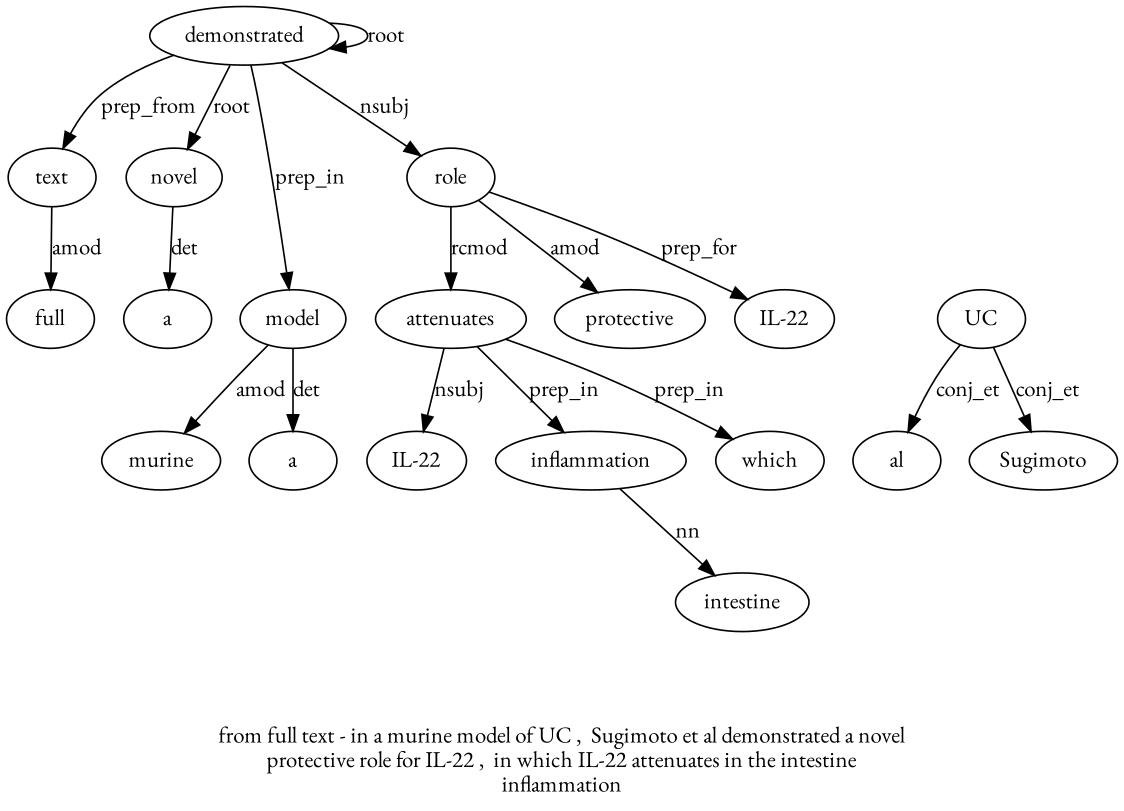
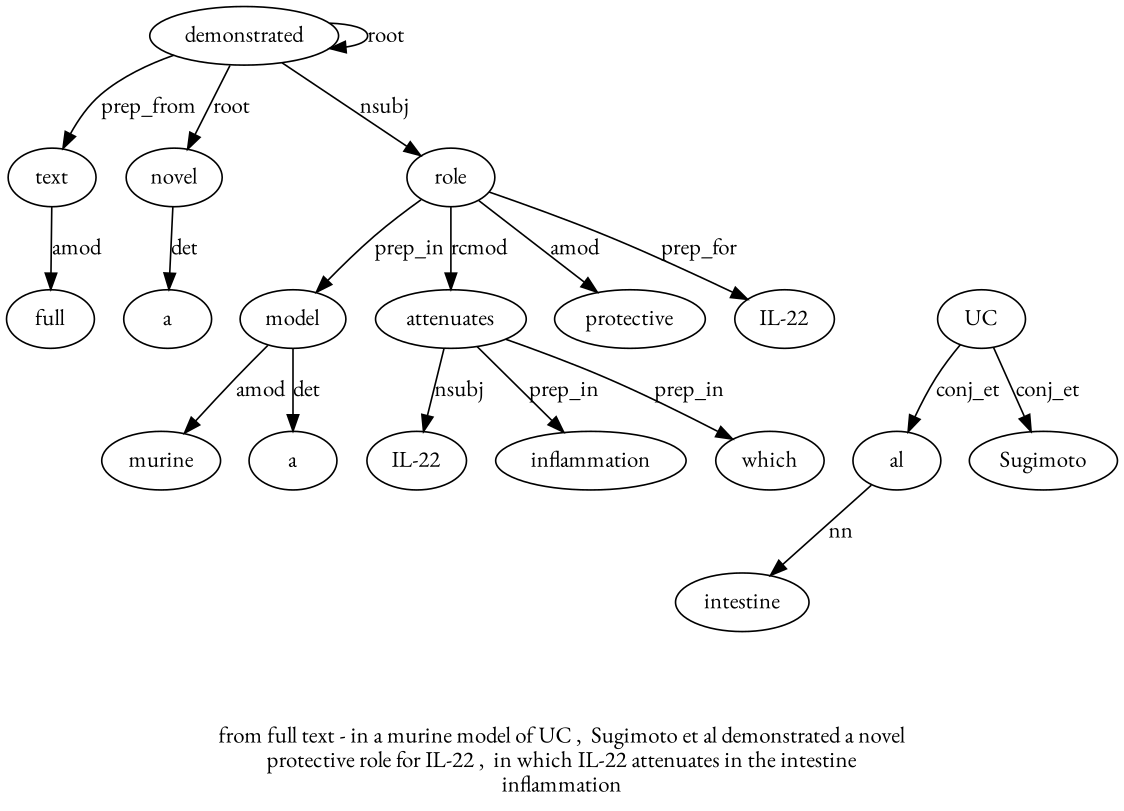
(270, 169) -> (372, 238)
(661, 527) -> (827, 525)
